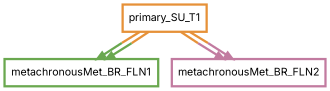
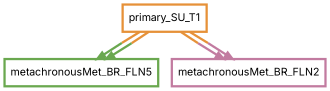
(81, 73) -> (81, 73)
